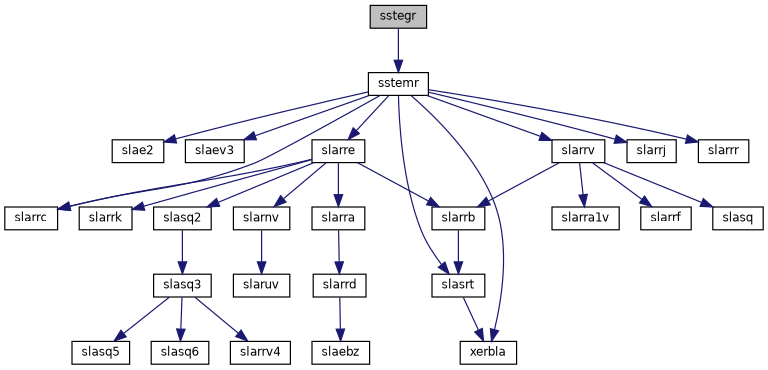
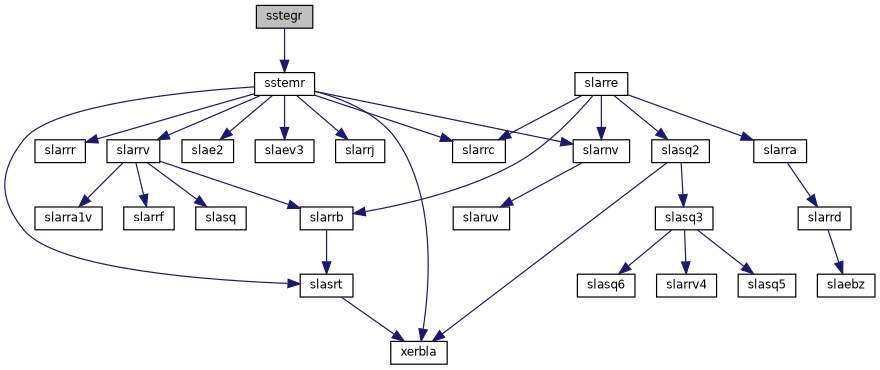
(373, 113) -> (438, 117)
(106, 218) -> none
none -> (554, 248)
